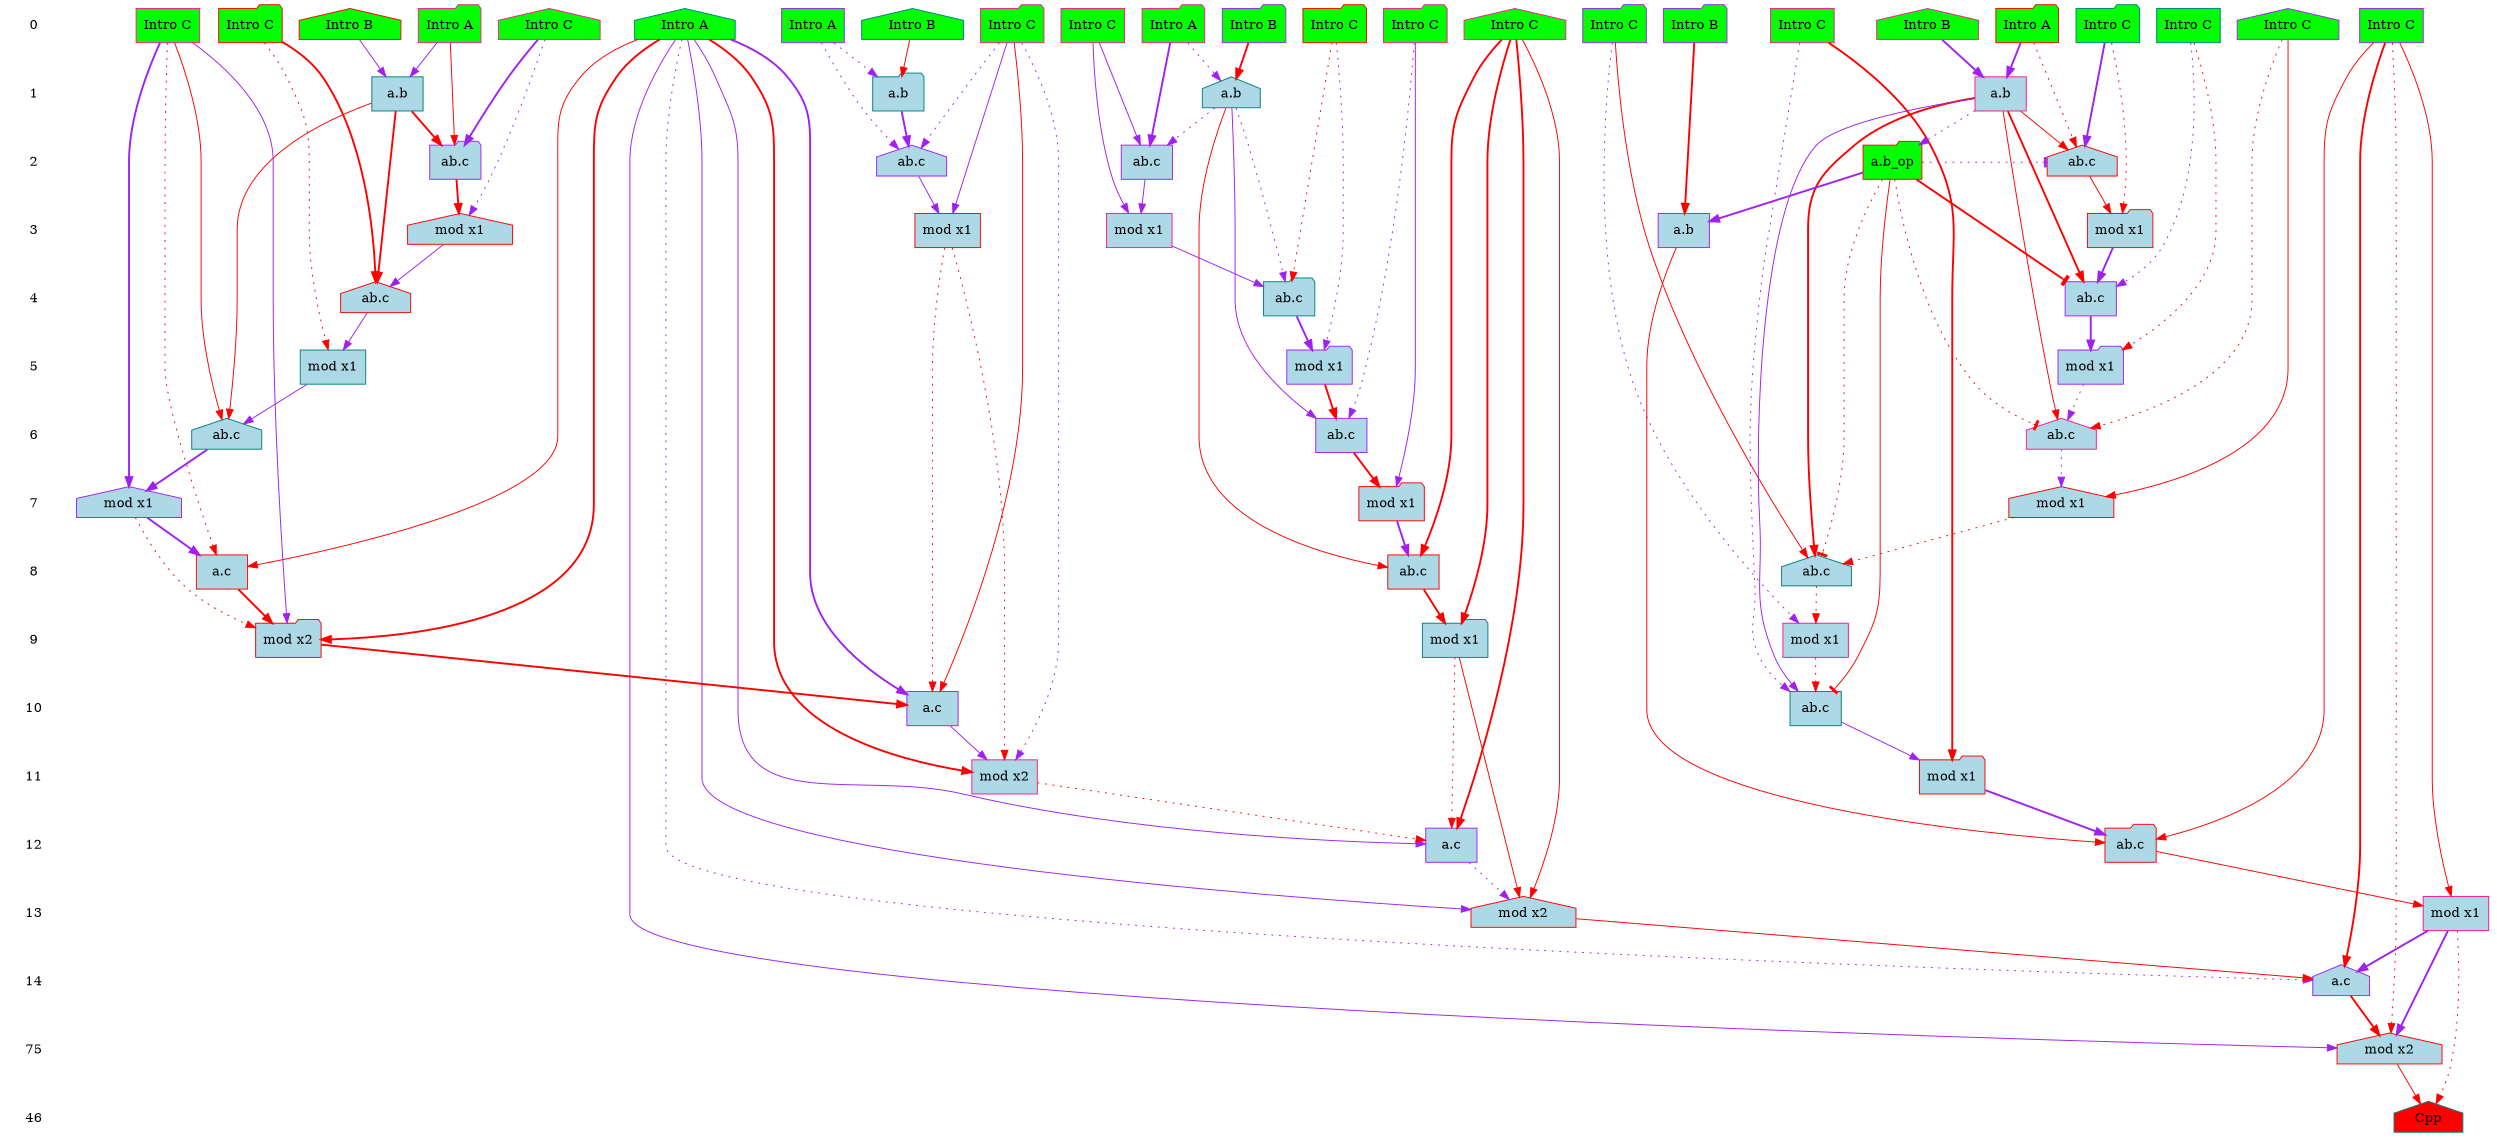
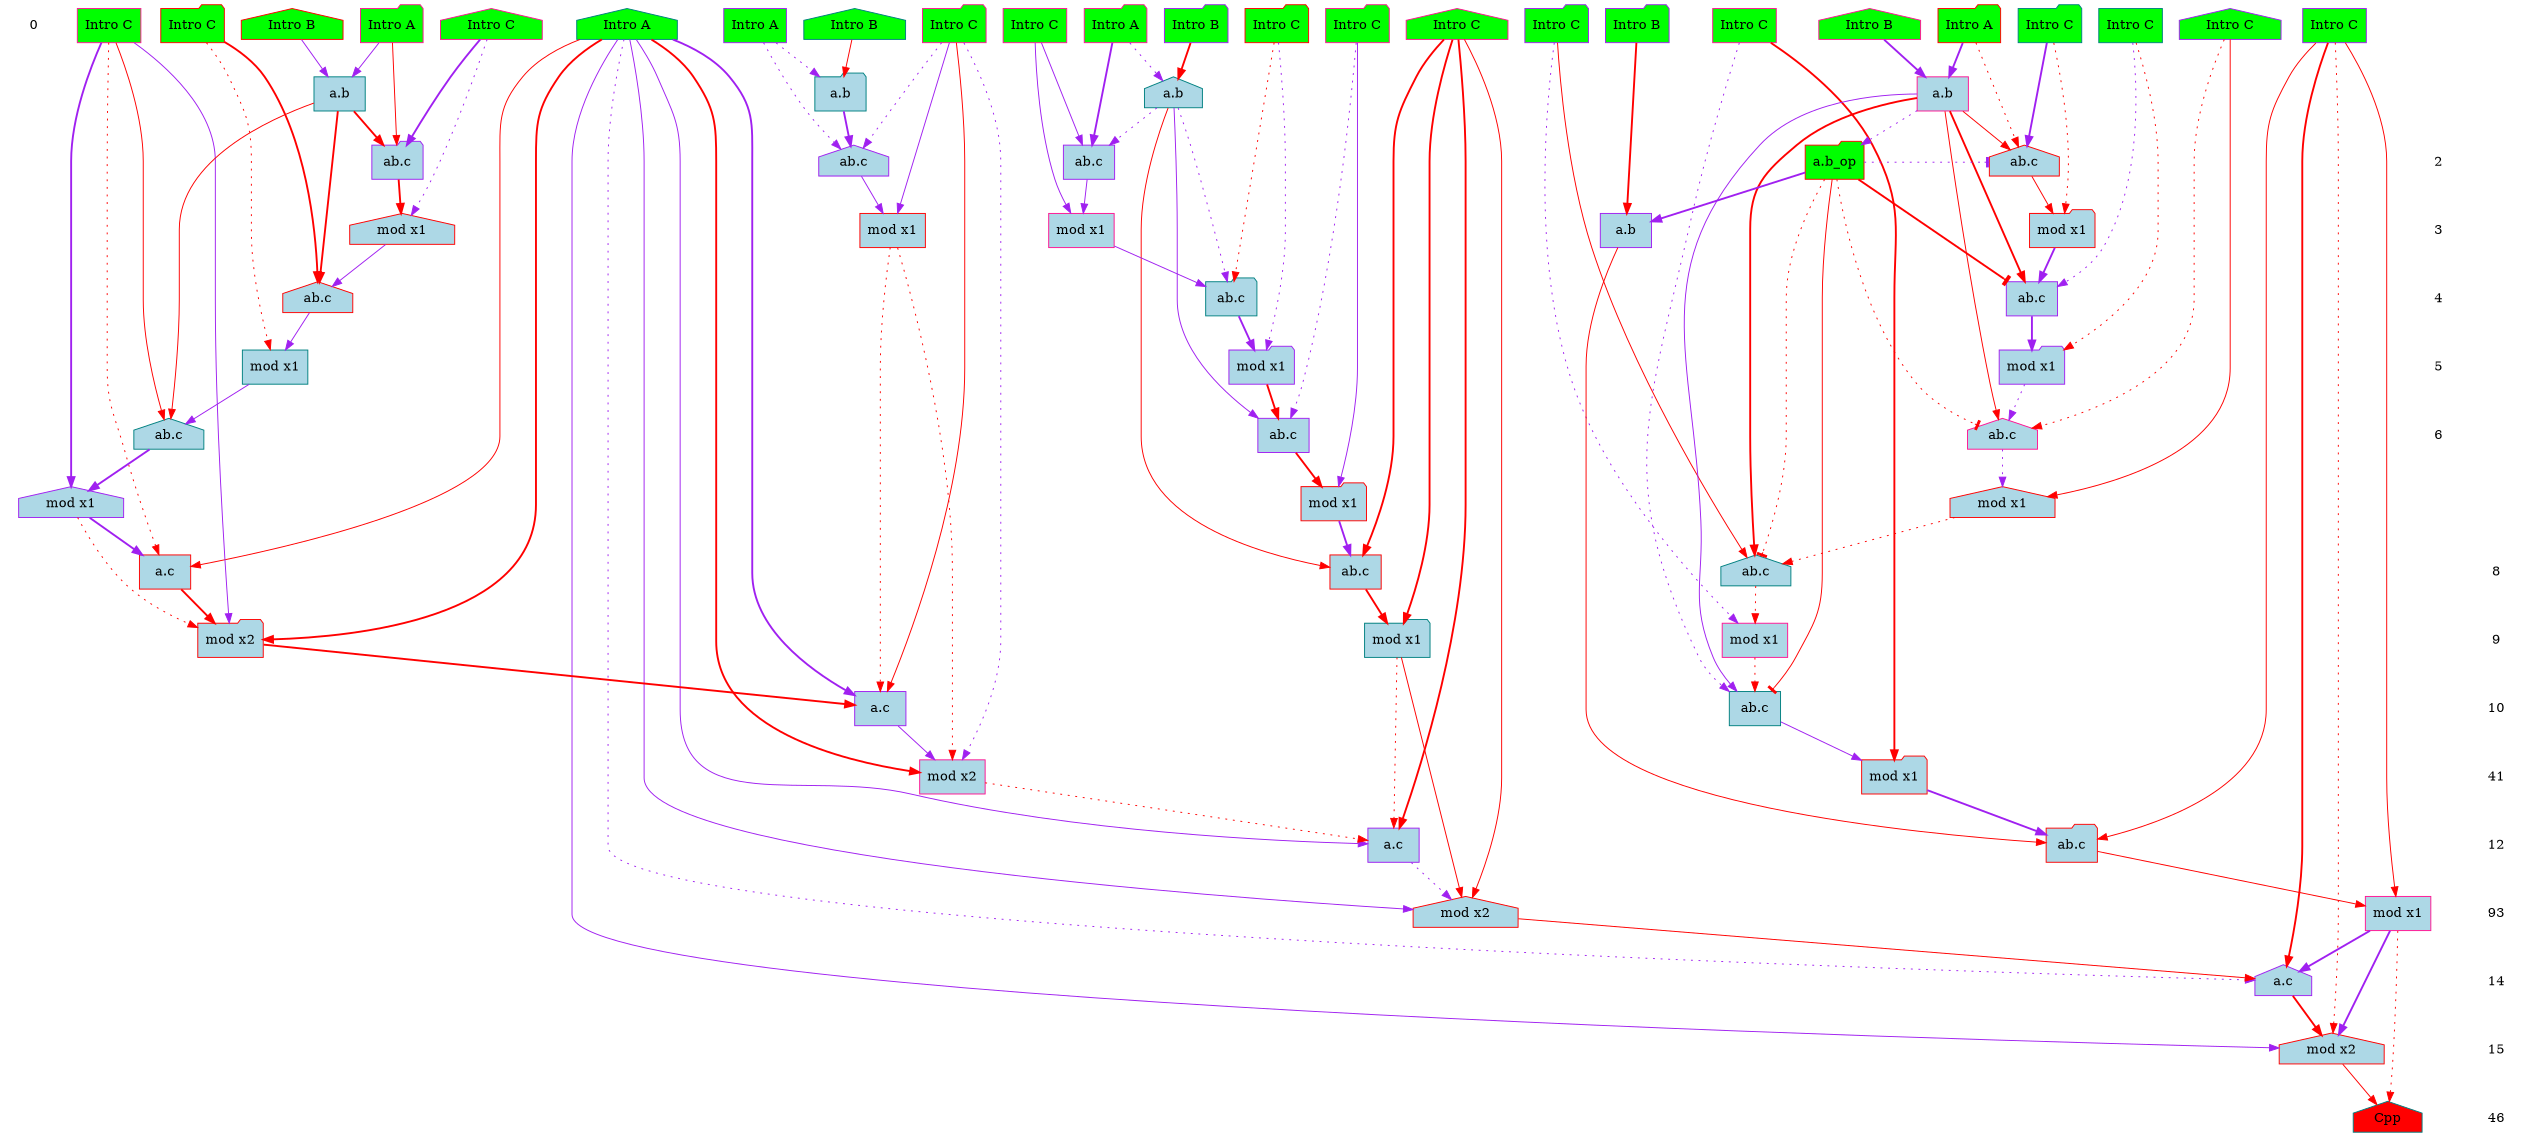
(34, 94) -> none
(34, 504) -> none
(34, 777) -> (2497, 777)
(34, 914) -> (2497, 914)
(34, 1050) -> (2497, 1050)
